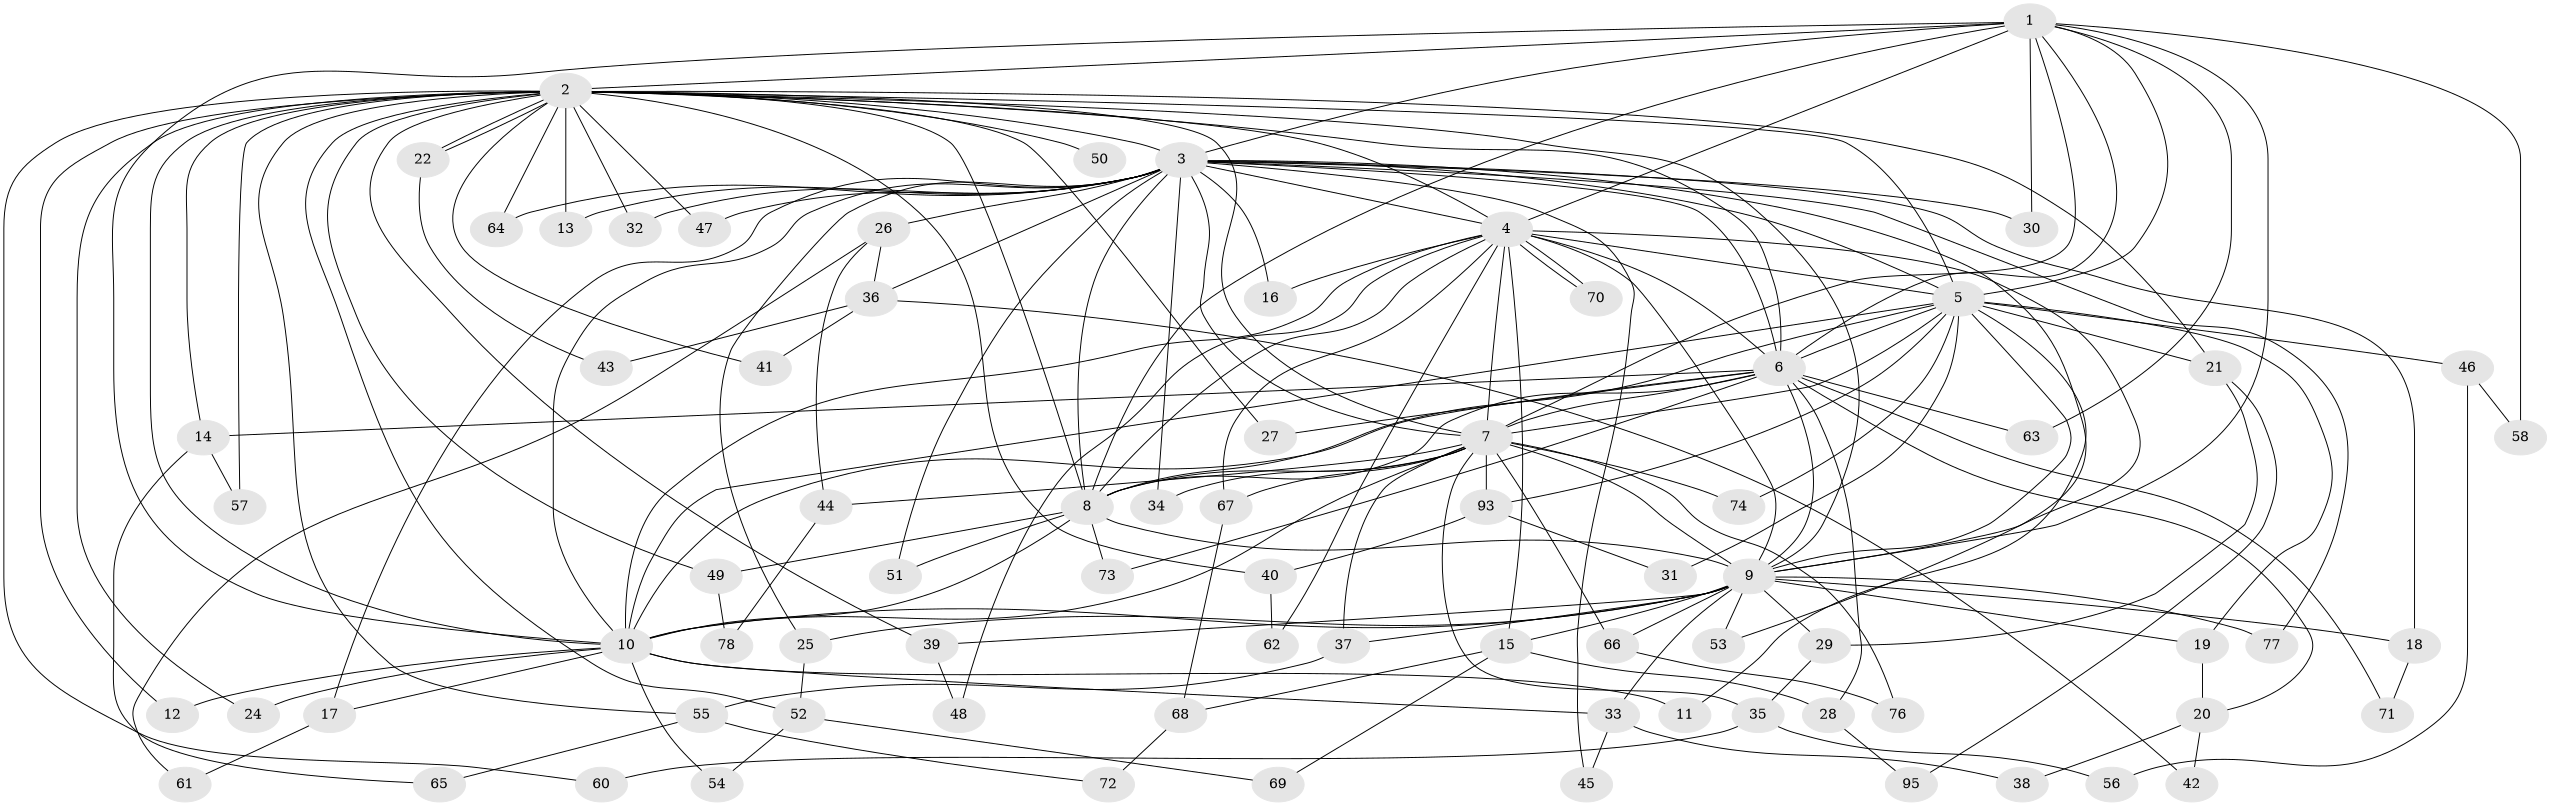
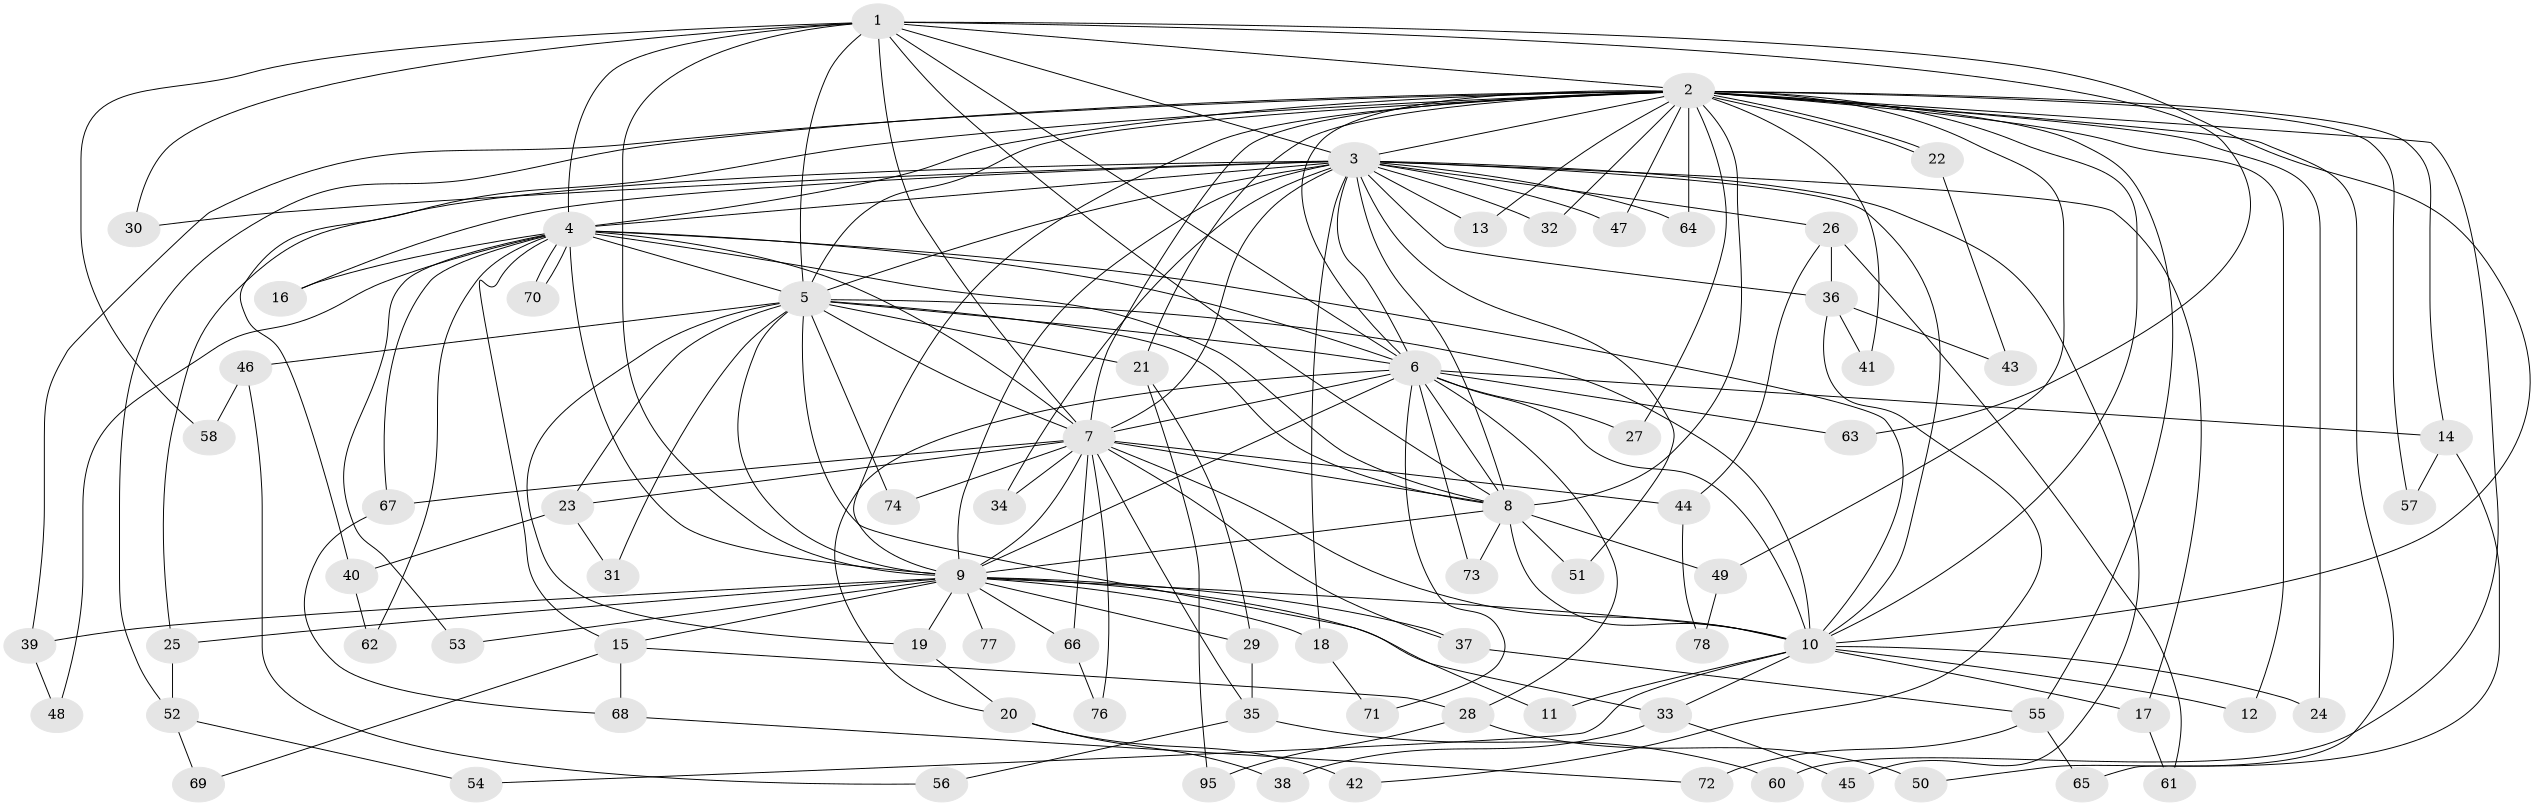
(1914, 227) -> none
(1486, 507) -> (568, 507)
none -> (1695, 748)
